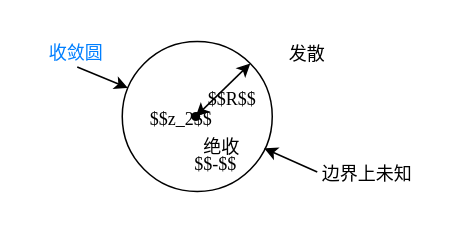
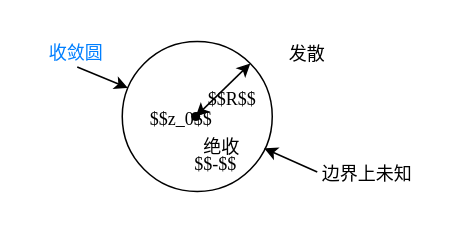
(182, 119) -> (182, 119)
